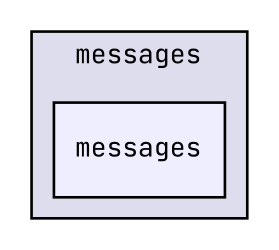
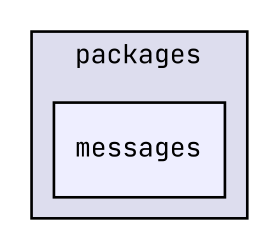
(139, 57) -> (139, 57)
